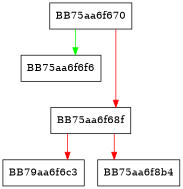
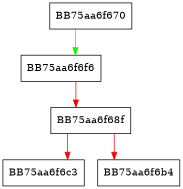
(116, 65) -> (76, 91)
(44, 173) -> (44, 173)
(139, 173) -> (139, 173)
